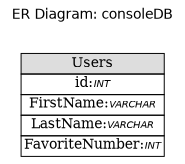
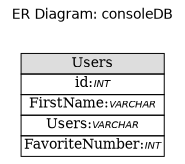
(69, 124) -> (69, 124)
